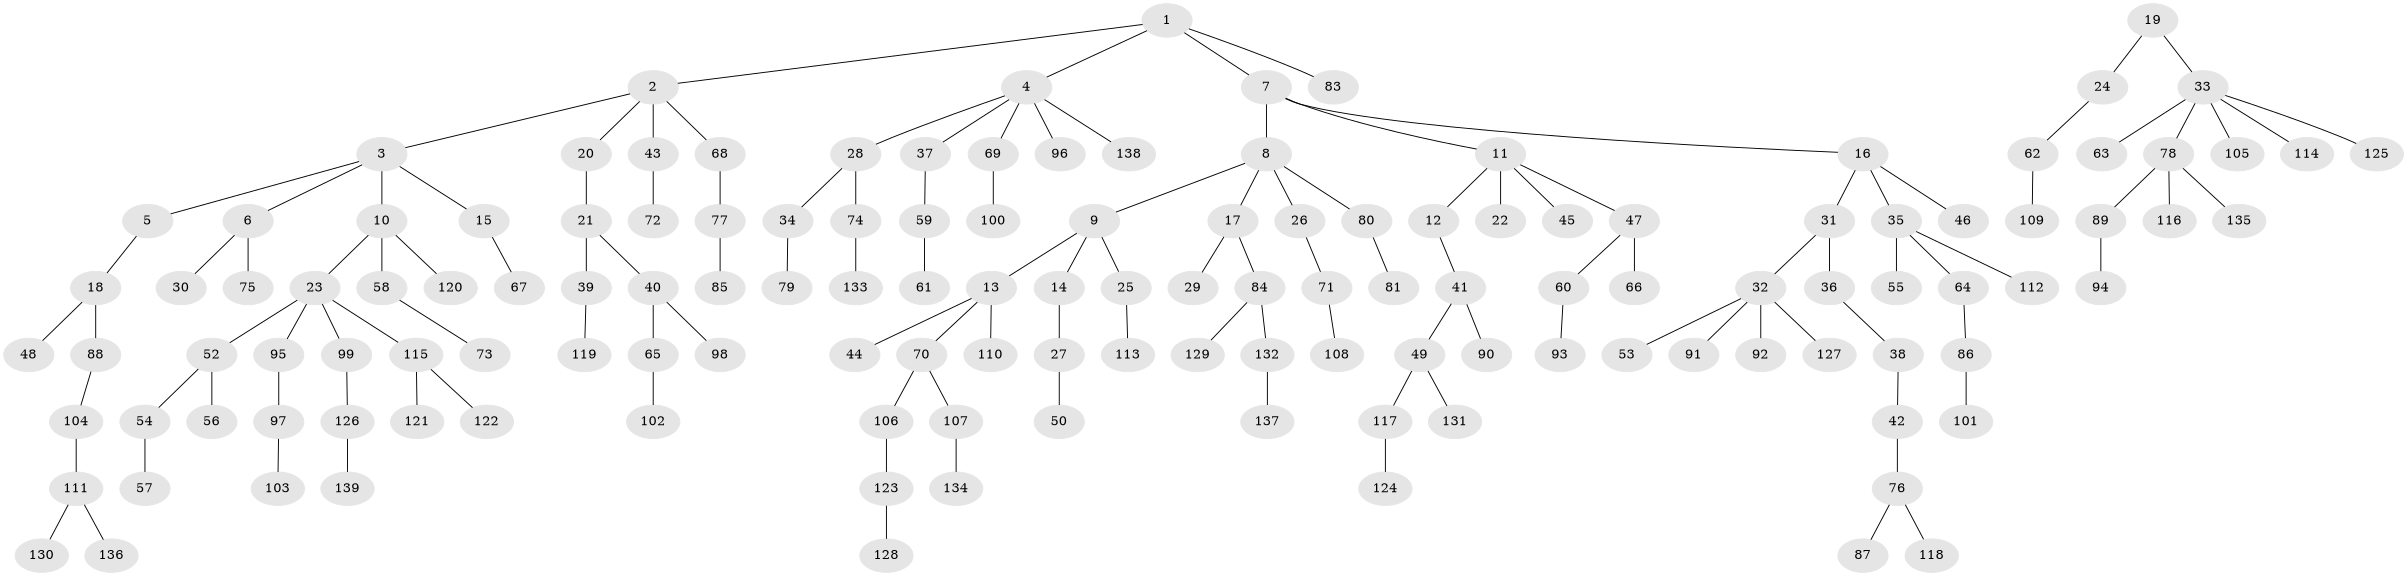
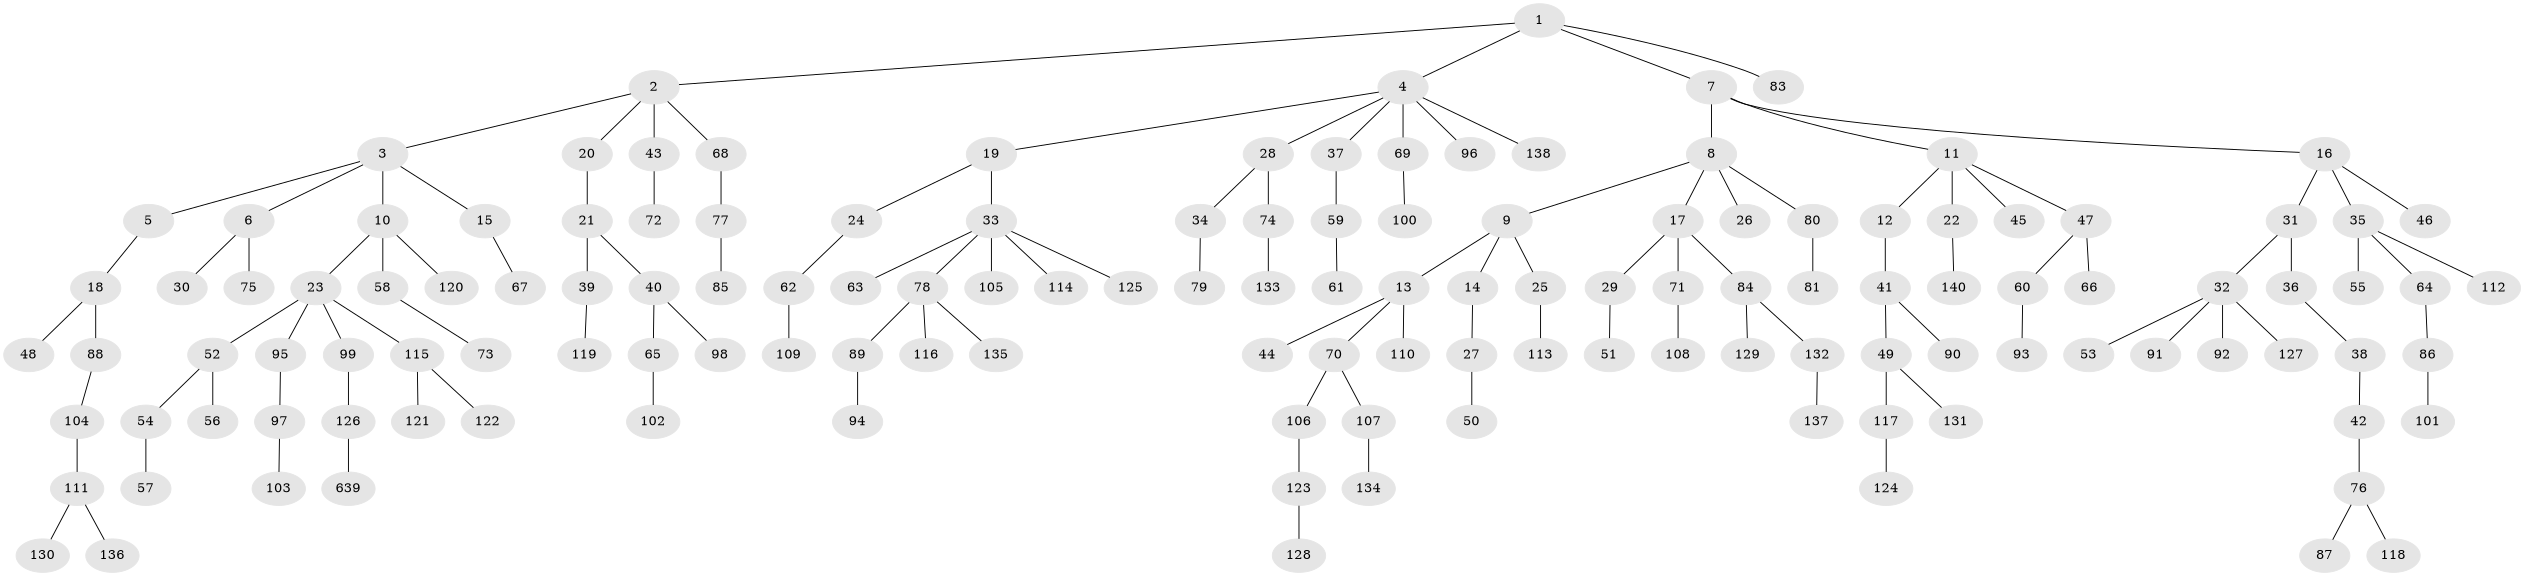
none -> (1197, 121)
(1313, 255) -> (1678, 255)
none -> (1954, 288)
none -> (1609, 355)
(348, 489) -> (348, 489)
